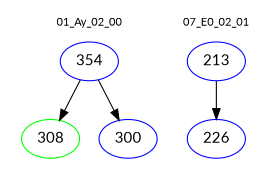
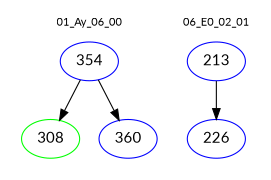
(89, 23) -> (89, 23)
(216, 23) -> (216, 23)
(128, 139) -> (128, 139)
